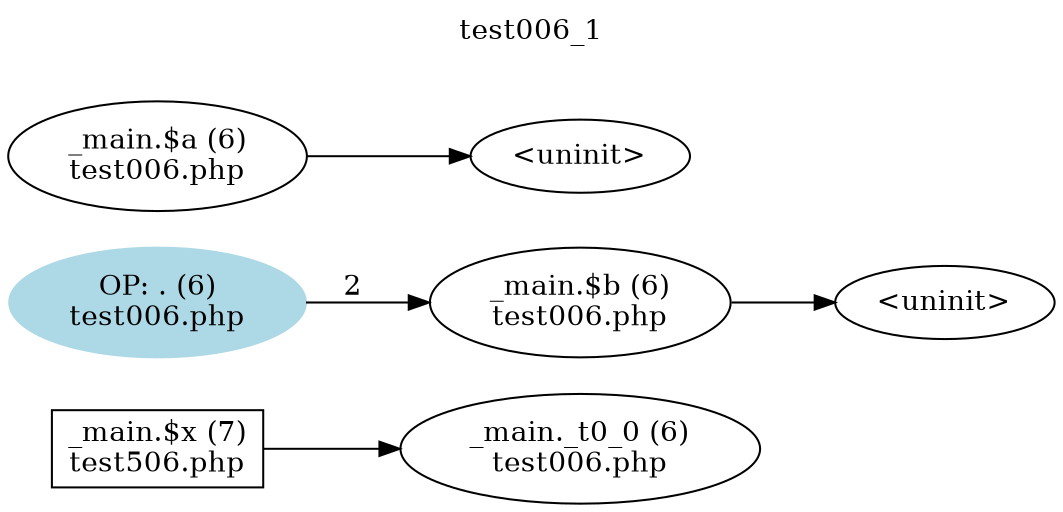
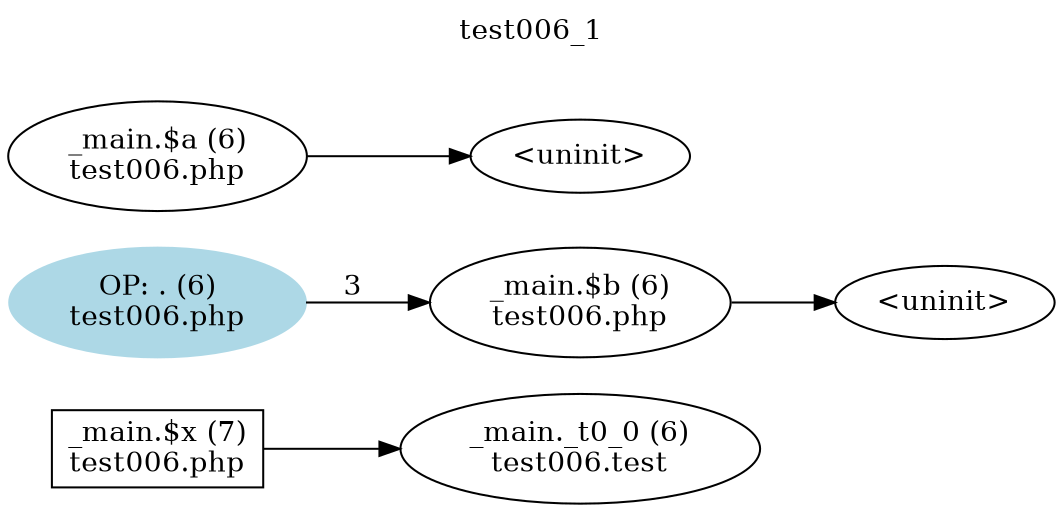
(354, 287) -> (354, 287)
(158, 449) -> (158, 449)
(580, 449) -> (580, 449)
